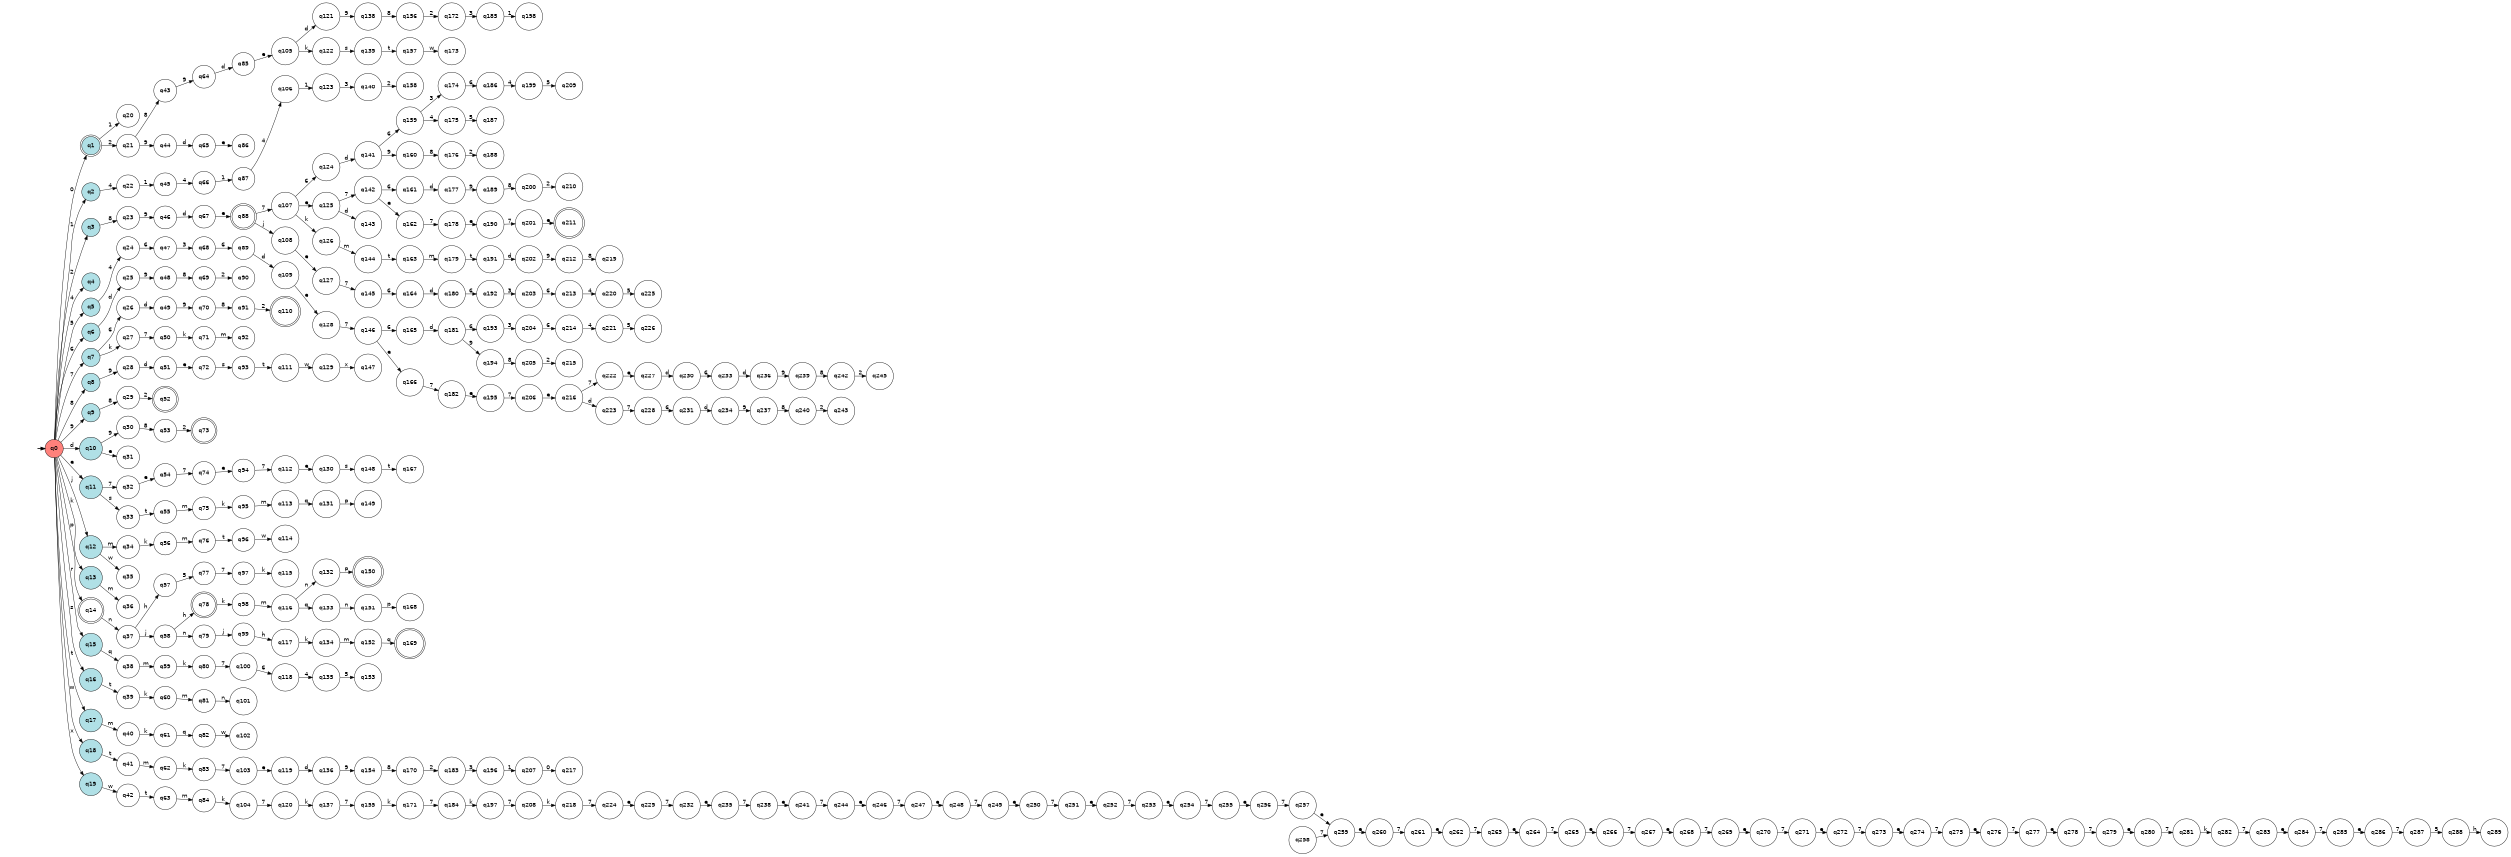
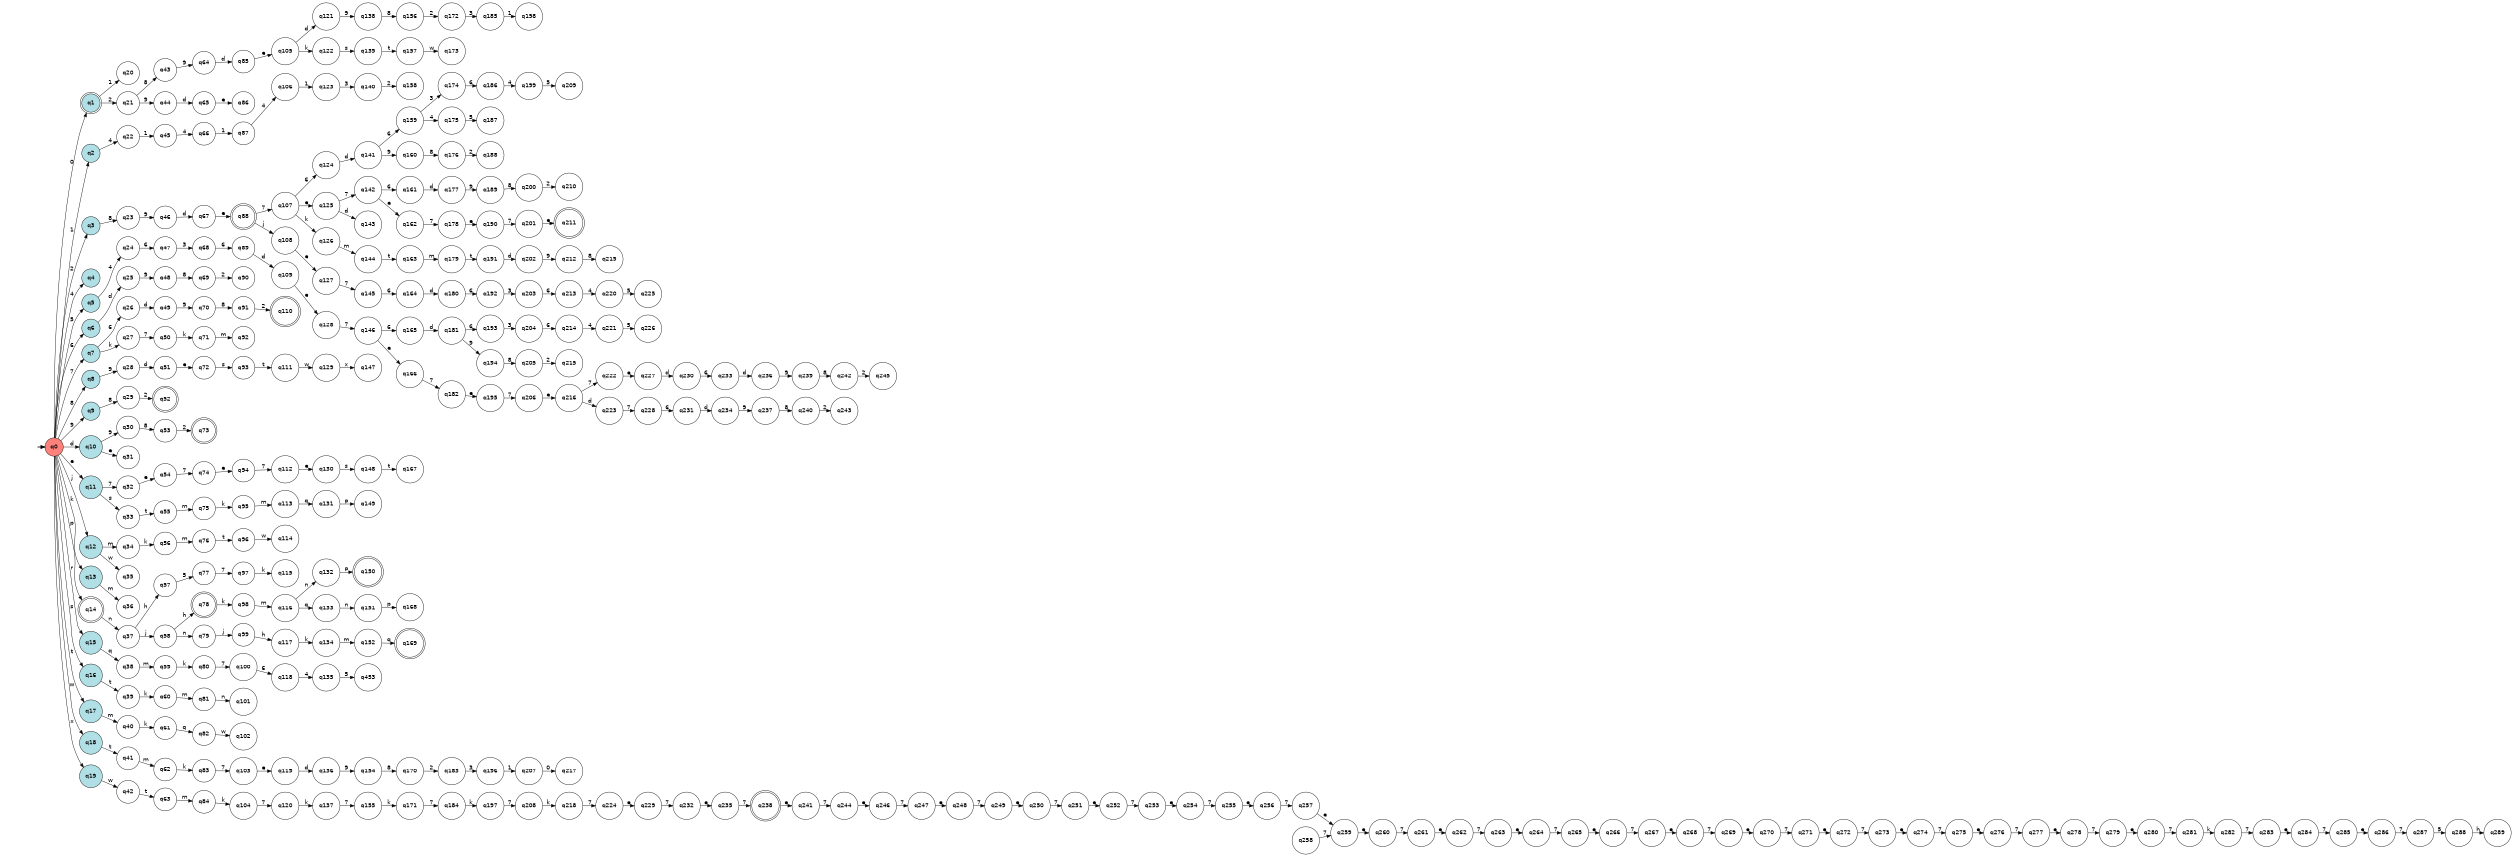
(368, 677) -> (368, 677)
(764, 805) -> (765, 806)
